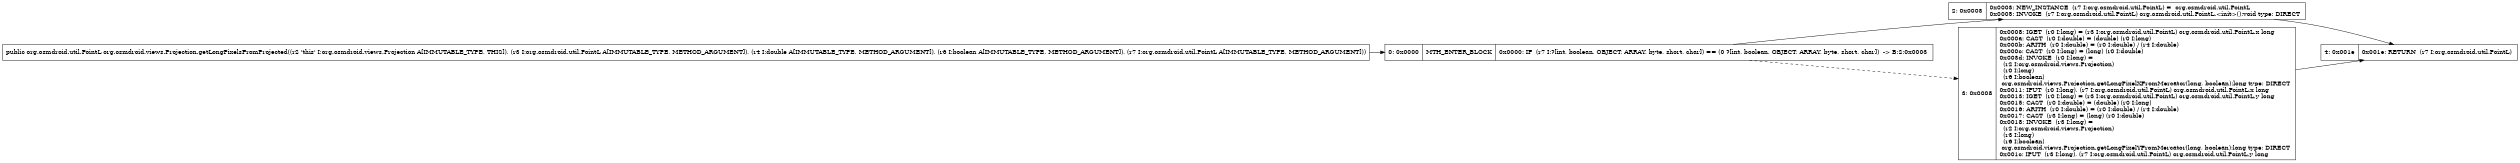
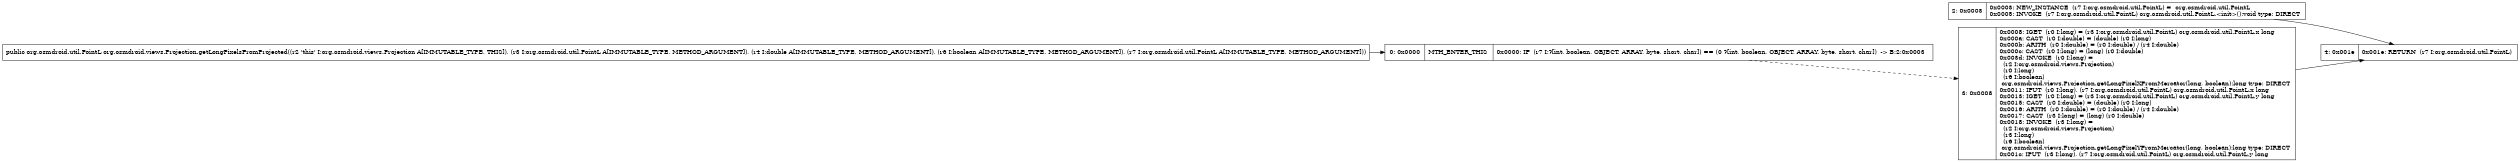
(1866, 31) -> none
(1459, 52) -> (1458, 52)
